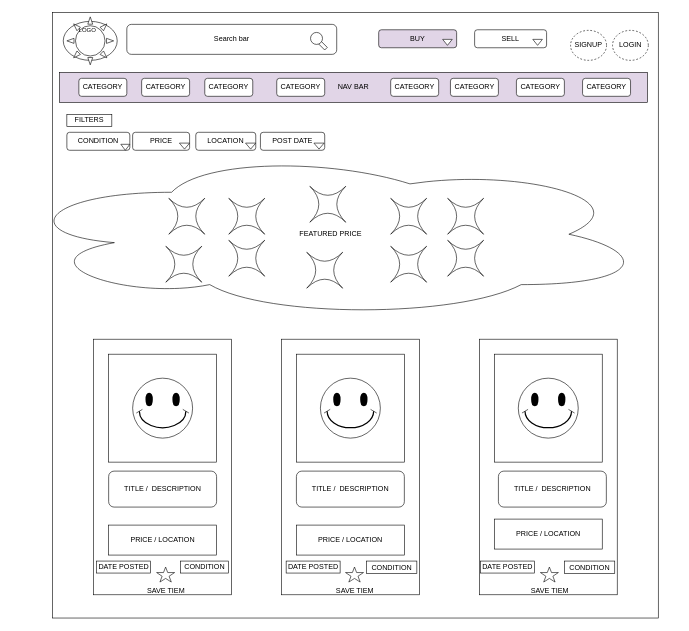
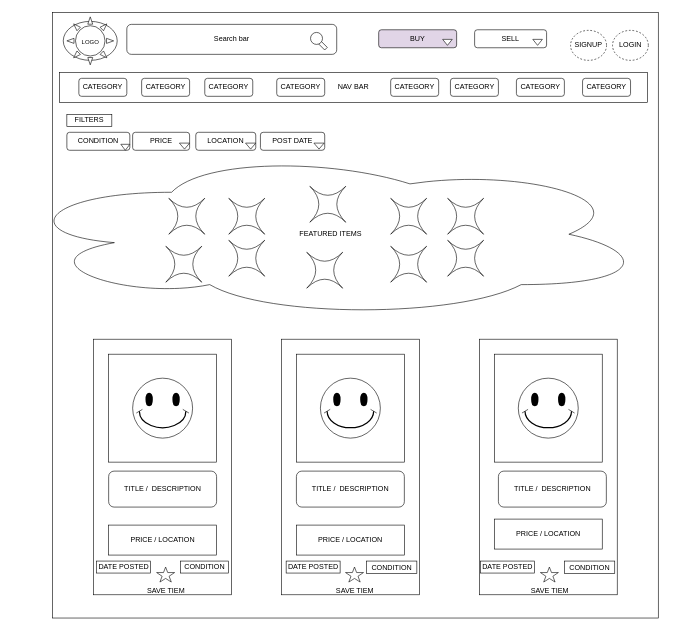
(87, 30) -> (90, 42)
(354, 87) -> (354, 87)
(331, 234) -> (331, 234)
